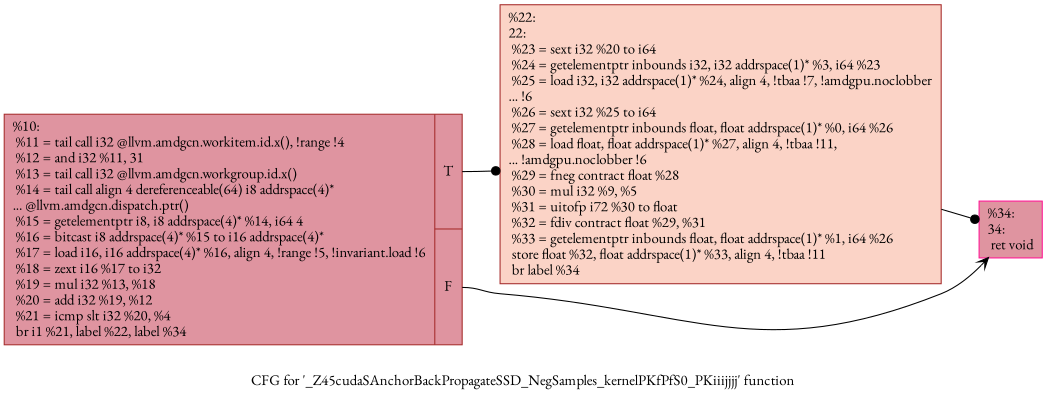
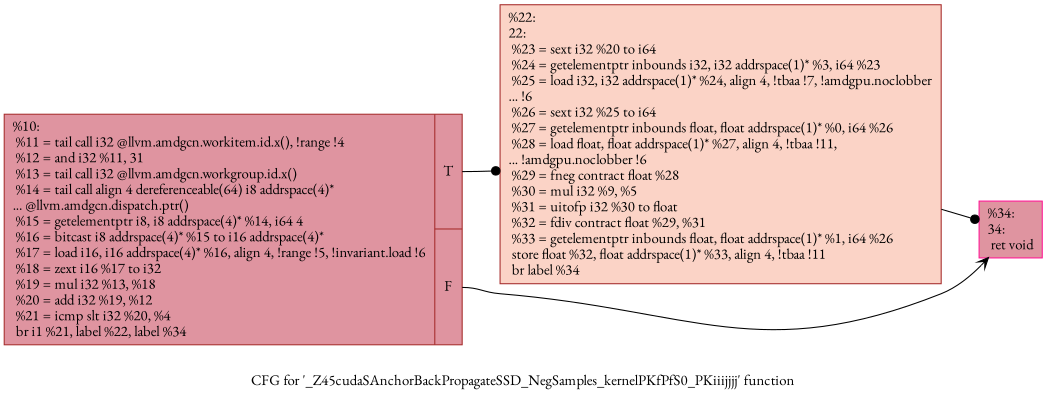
(593, 207) -> (593, 207)
